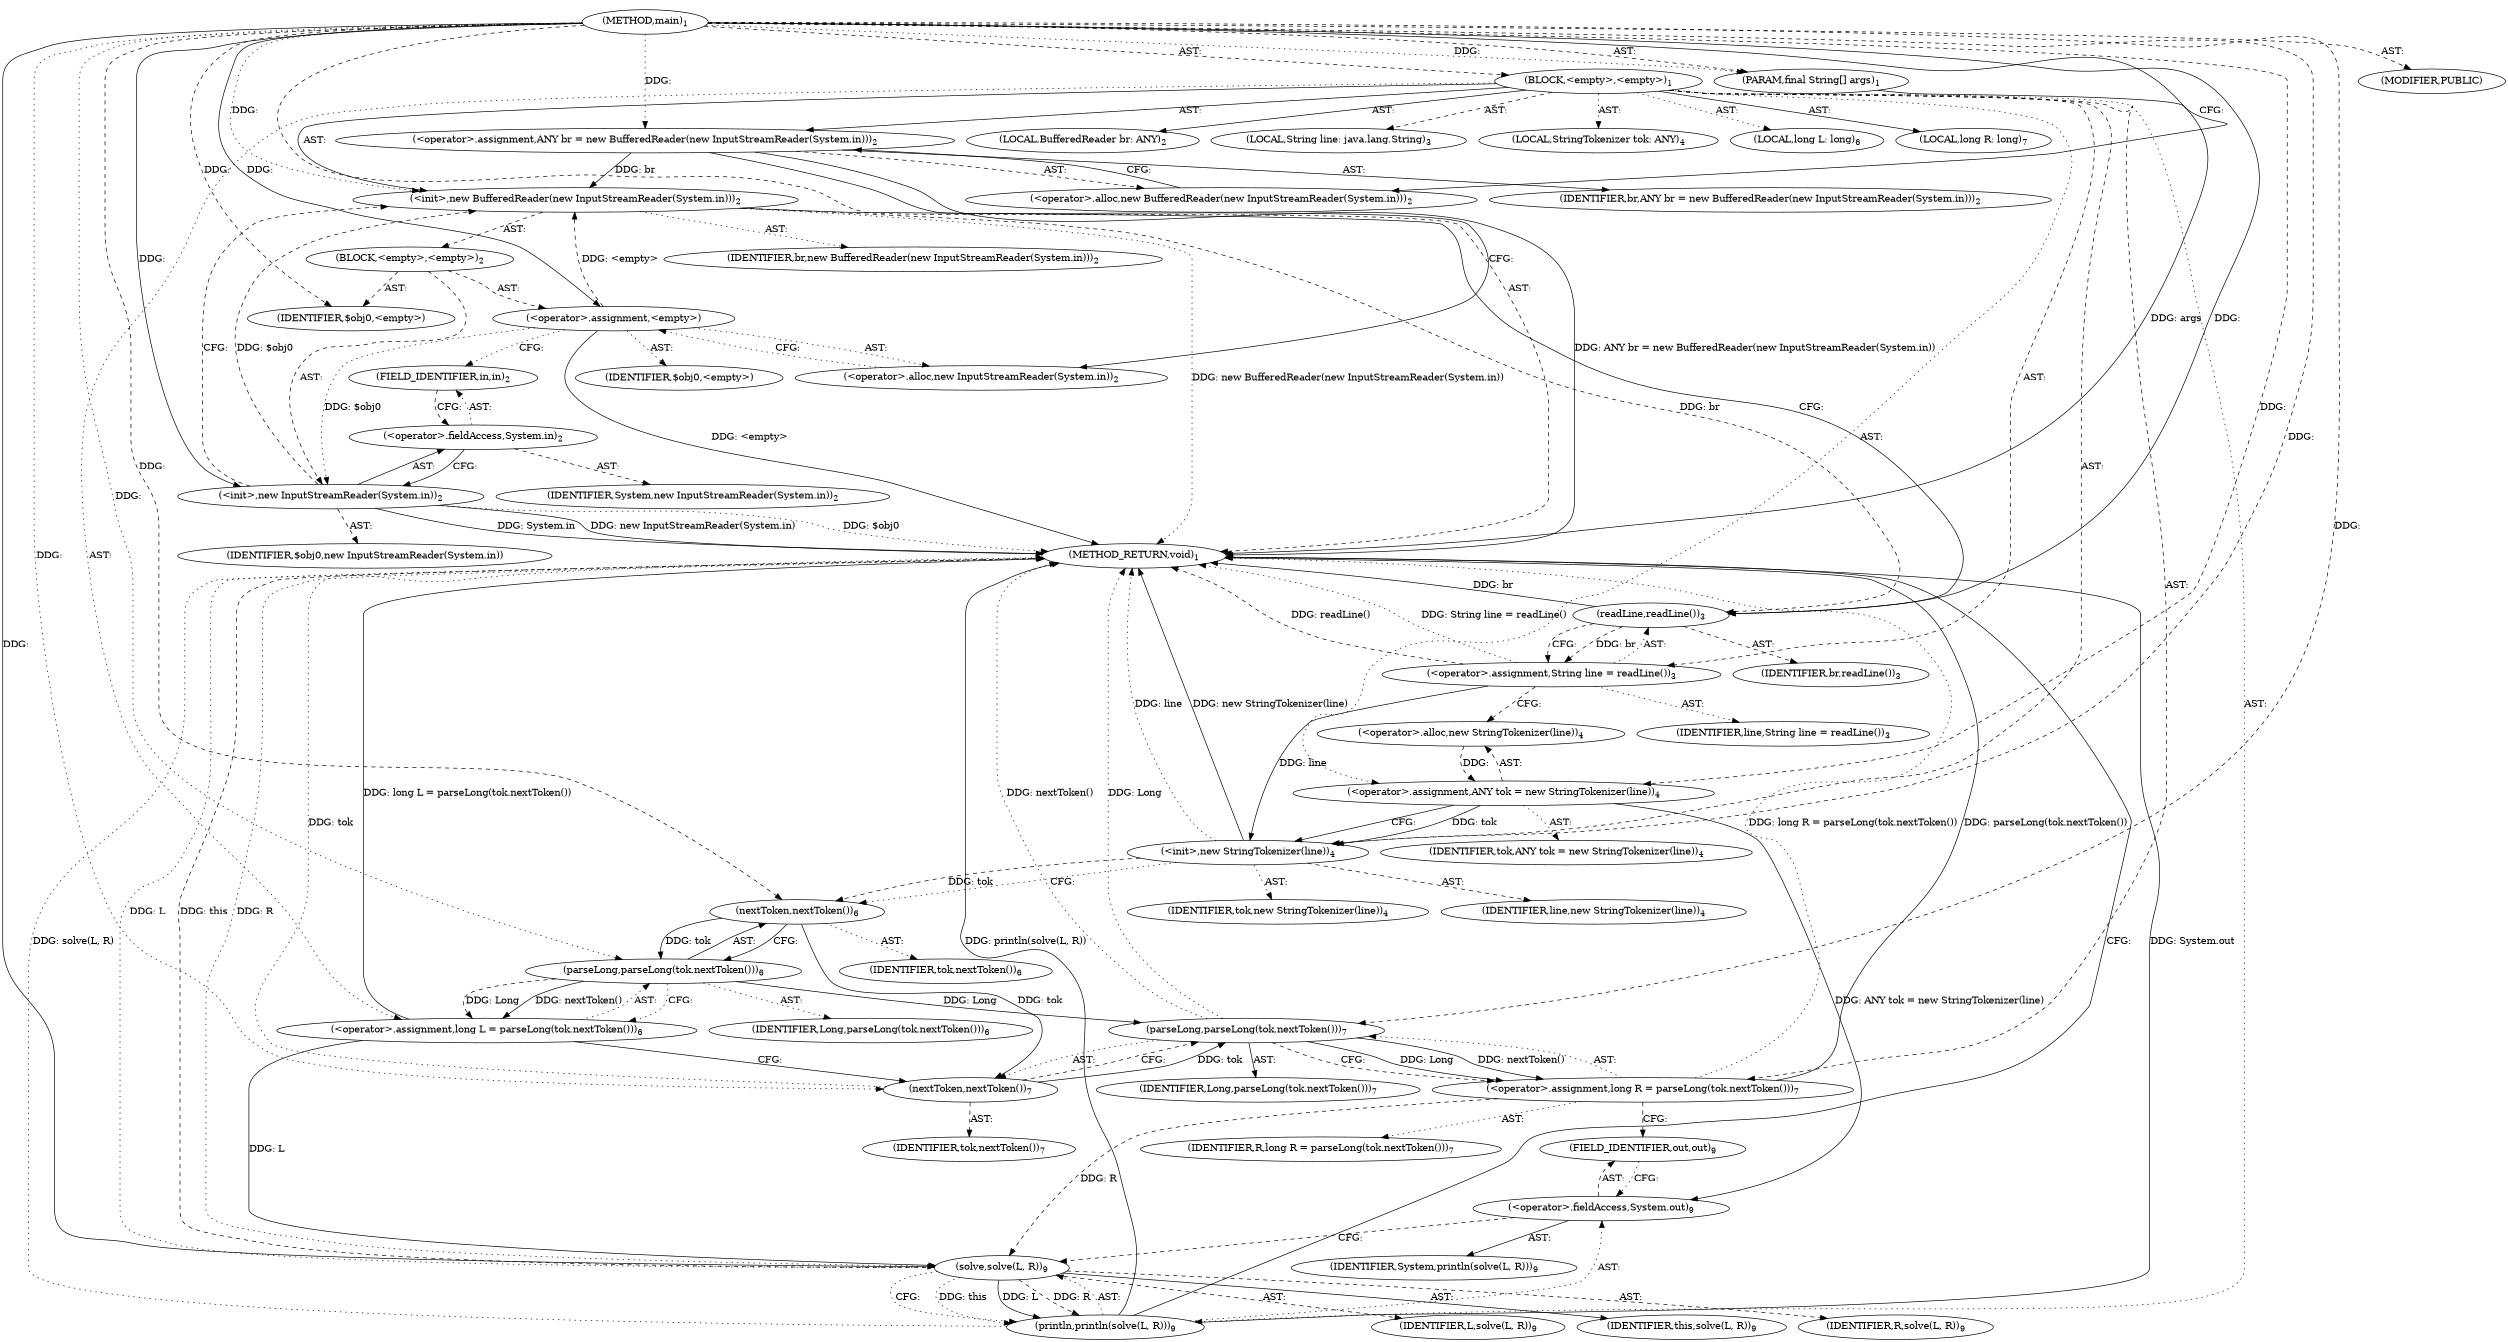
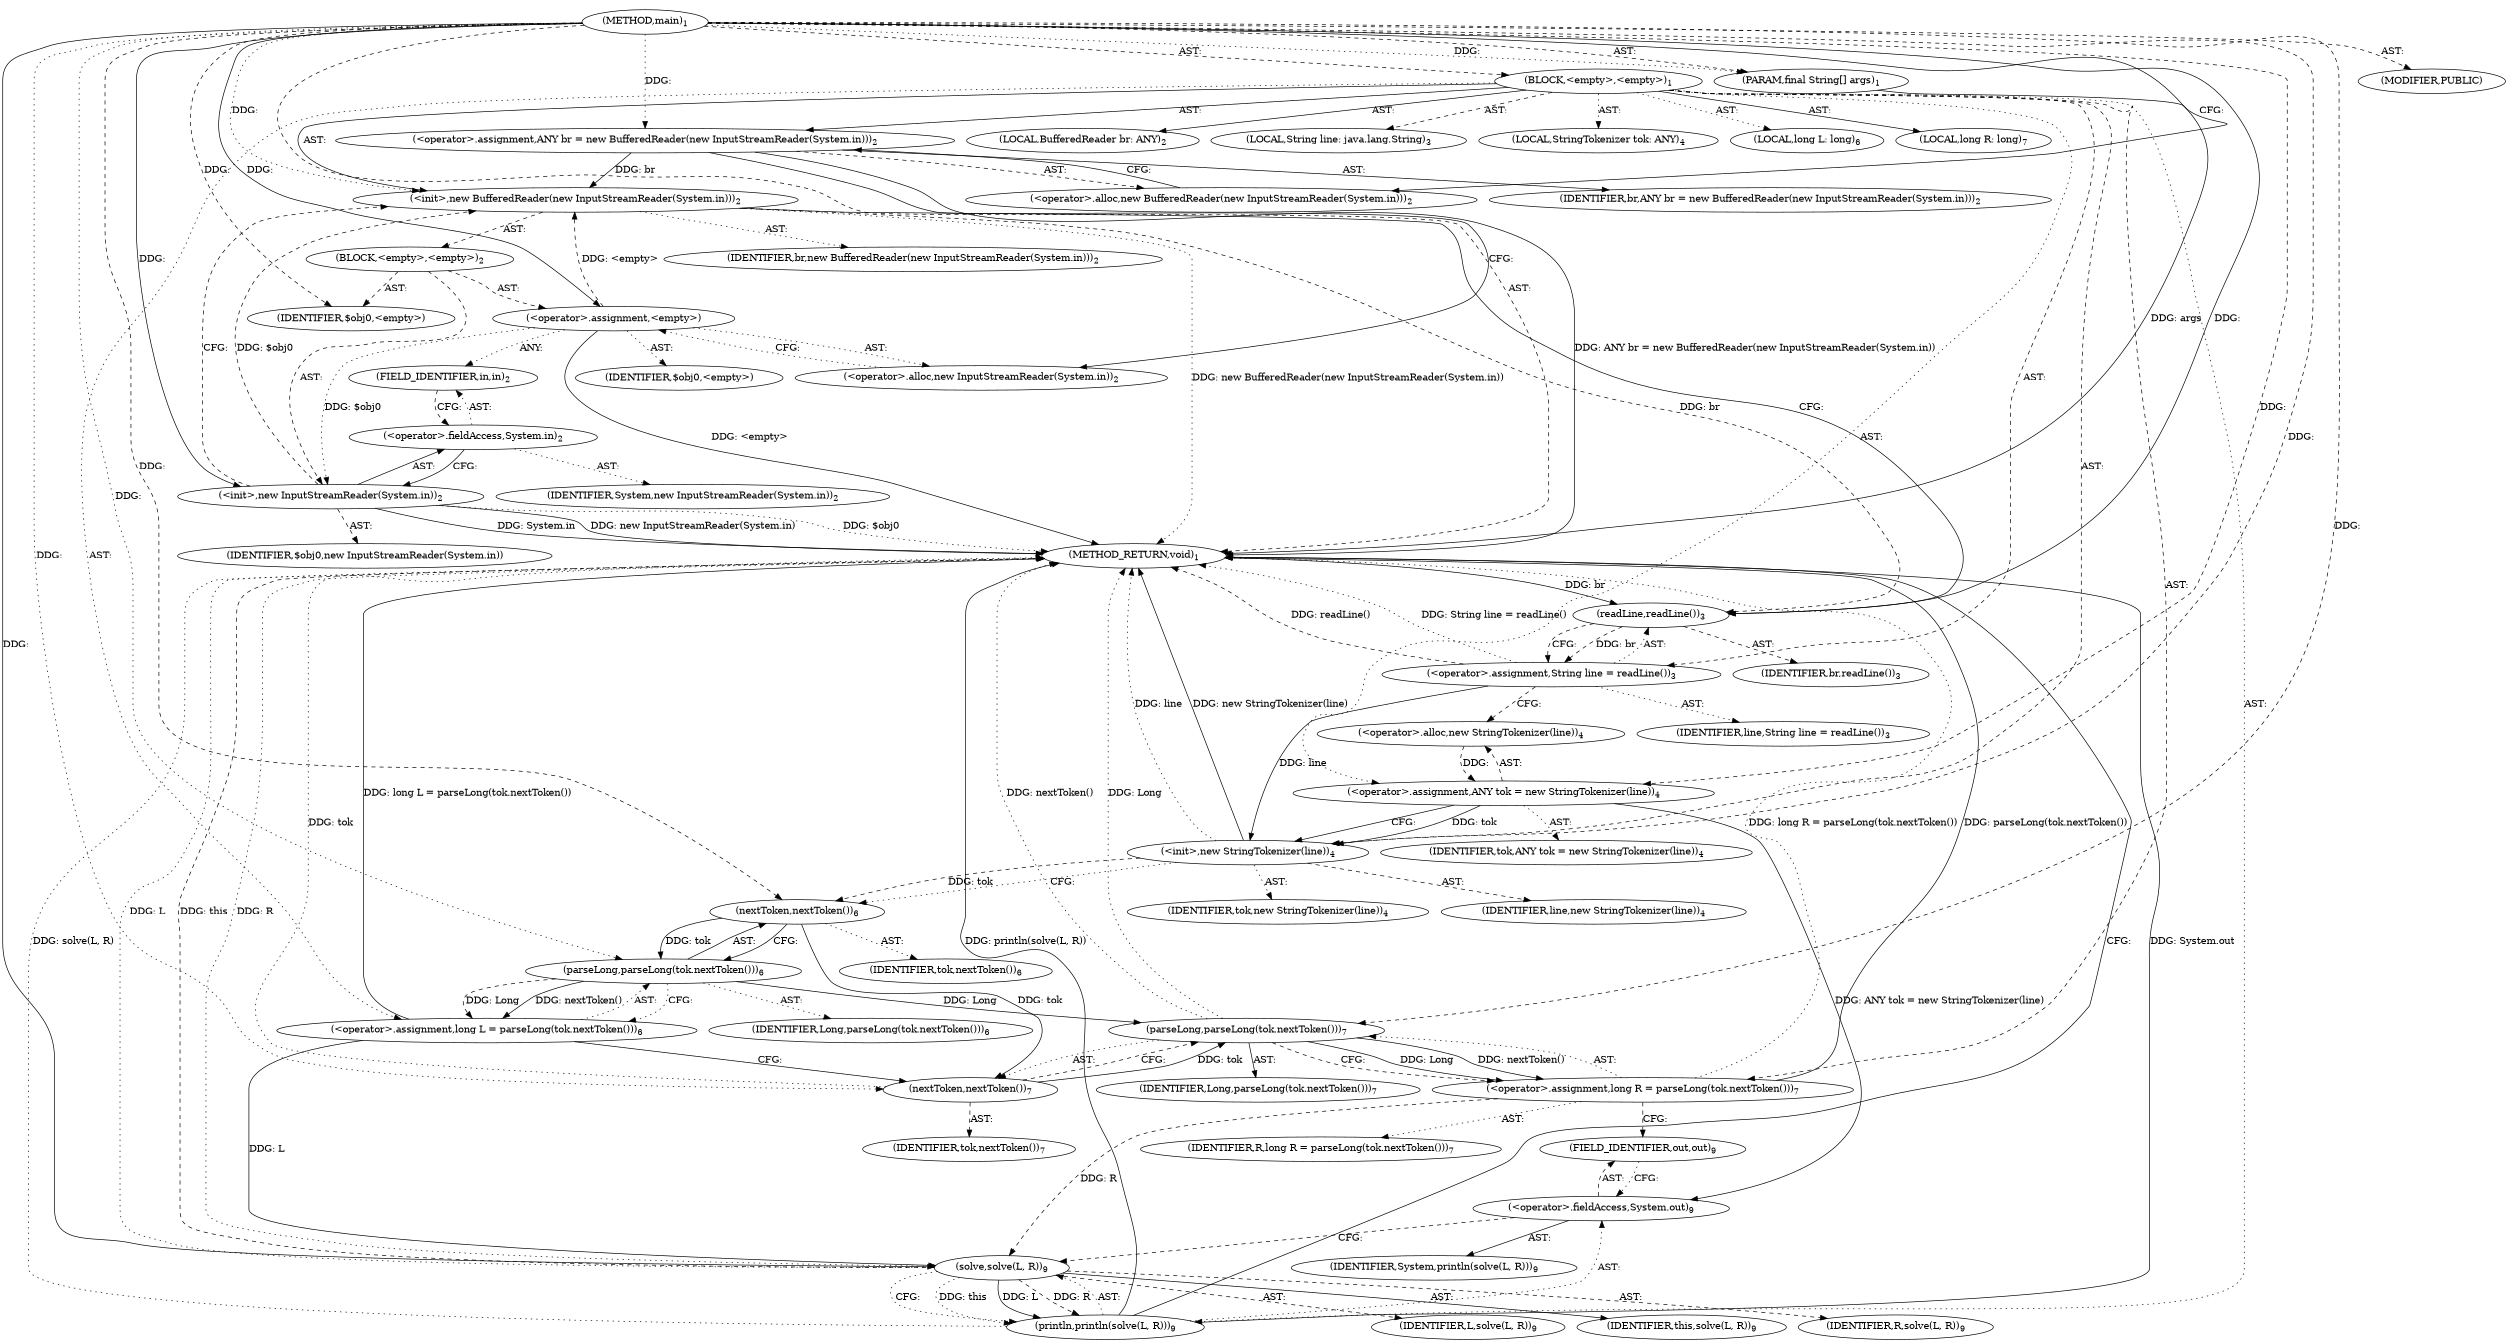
(533, 348) -> (533, 348)
(579, 466) -> (579, 466)
(1407, 582) -> (1439, 571)
